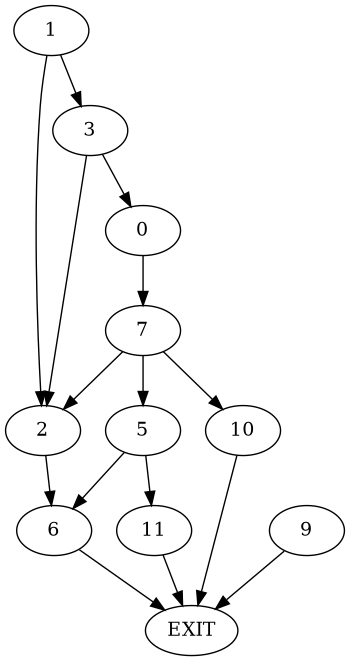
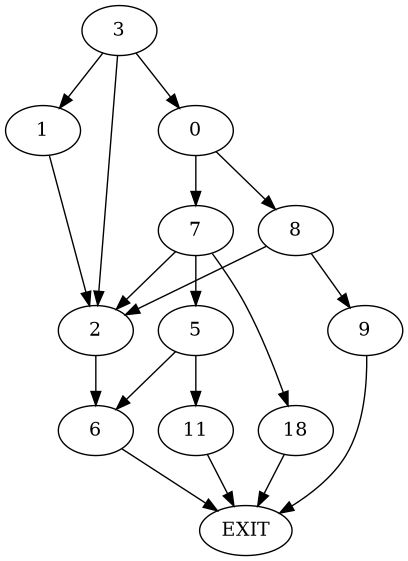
(68, 74) -> (86, 75)
none -> (296, 231)
(243, 431) -> (296, 431)
